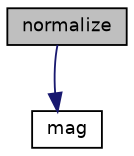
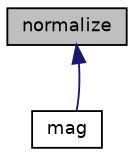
(55, 69) -> (79, 87)
